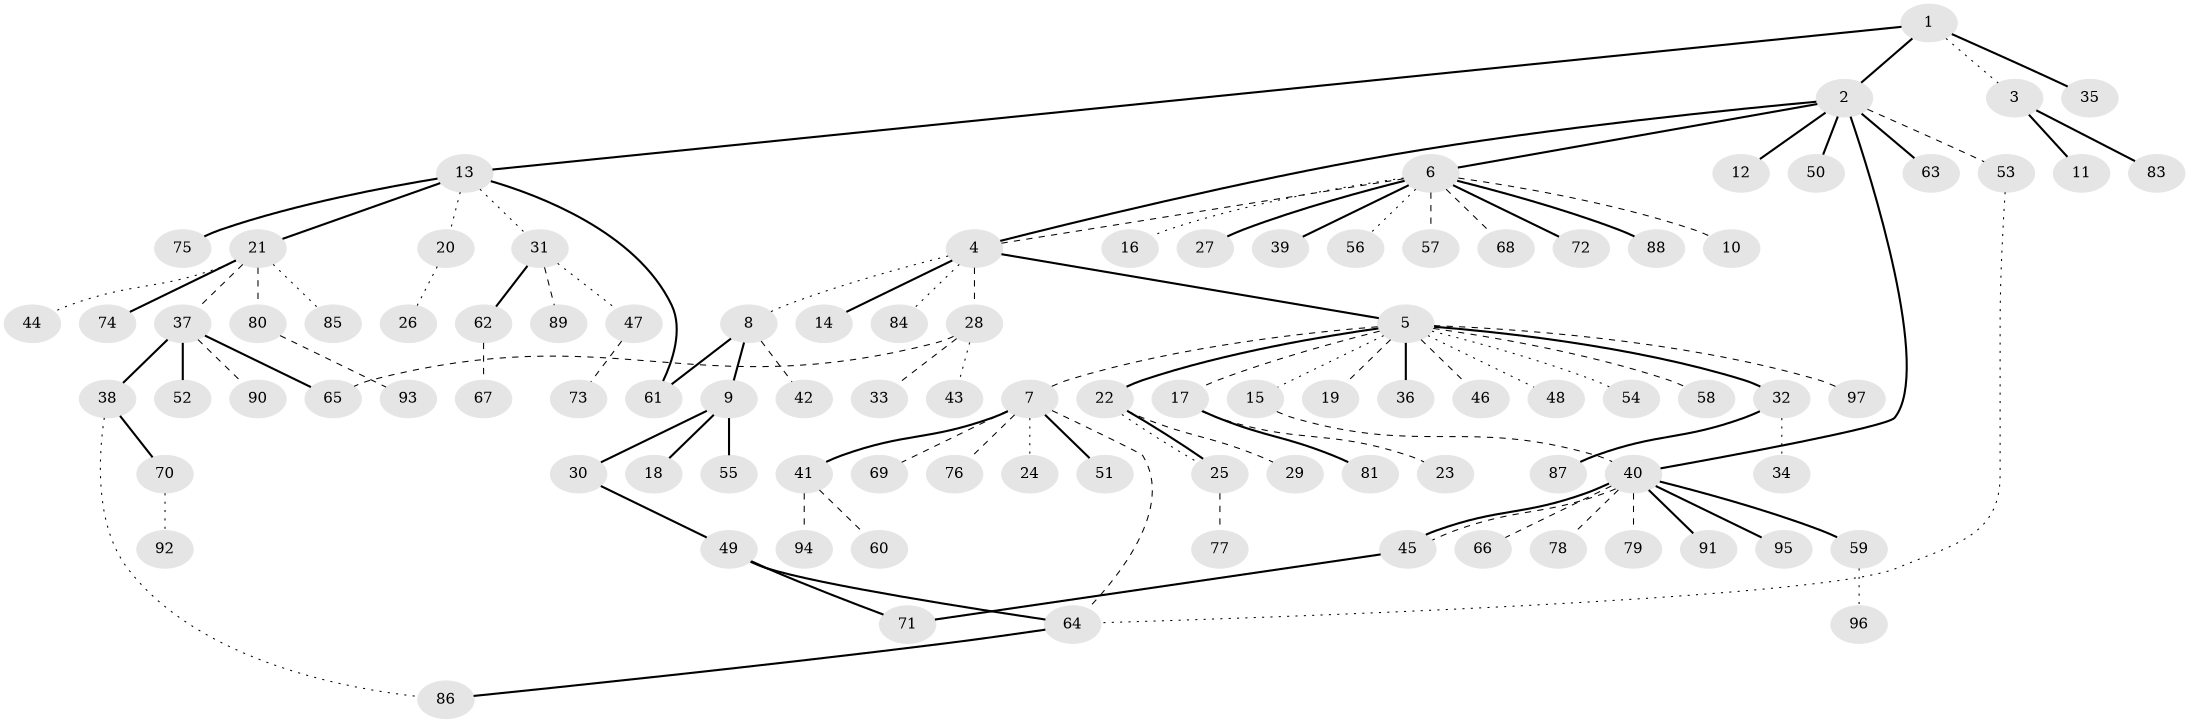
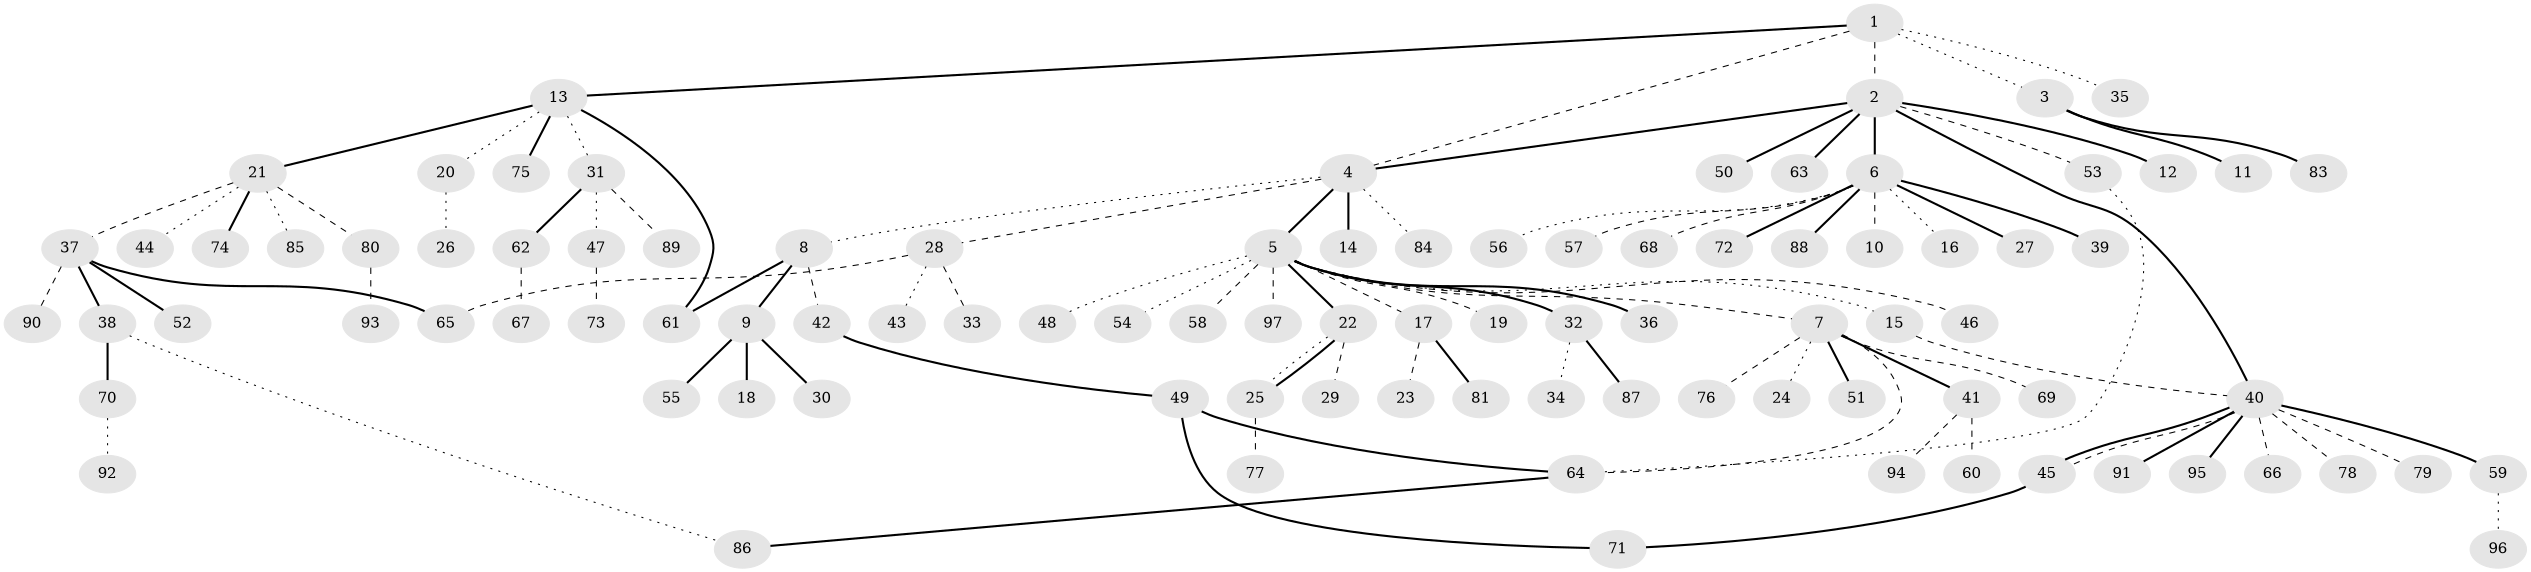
(2010, 60) -> (2001, 54)
(1887, 61) -> (1875, 61)
(1203, 211) -> (1612, 98)
(654, 512) -> (996, 375)
